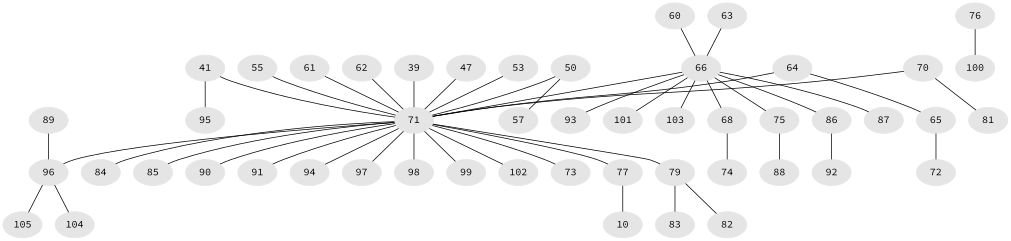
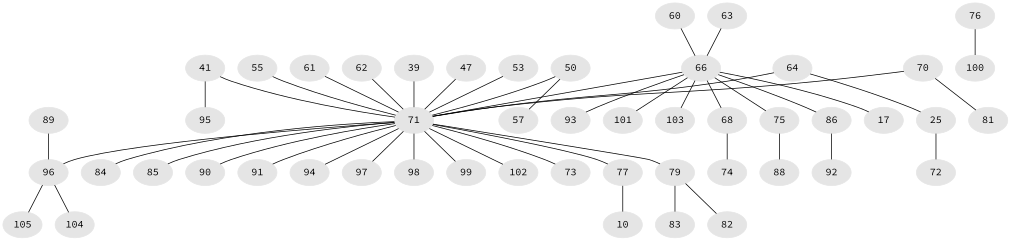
(884, 120) -> (884, 120)
(936, 120) -> (936, 120)
